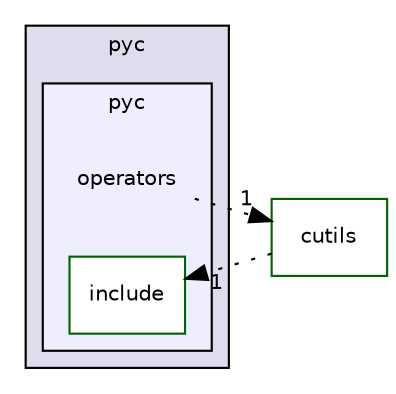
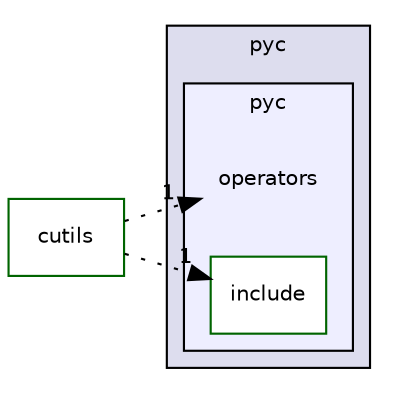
(223, 207) -> (152, 213)
